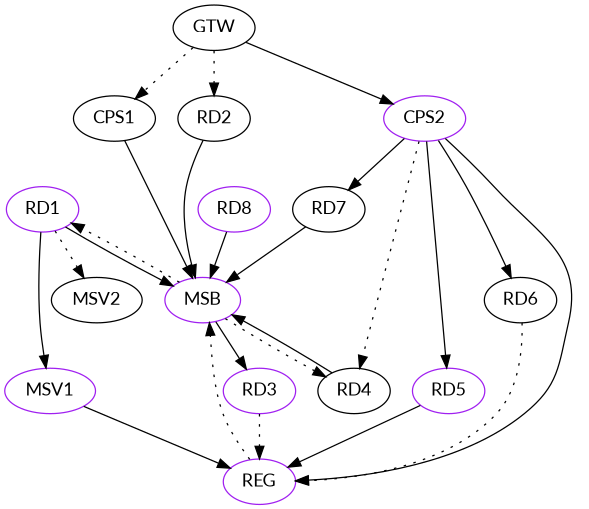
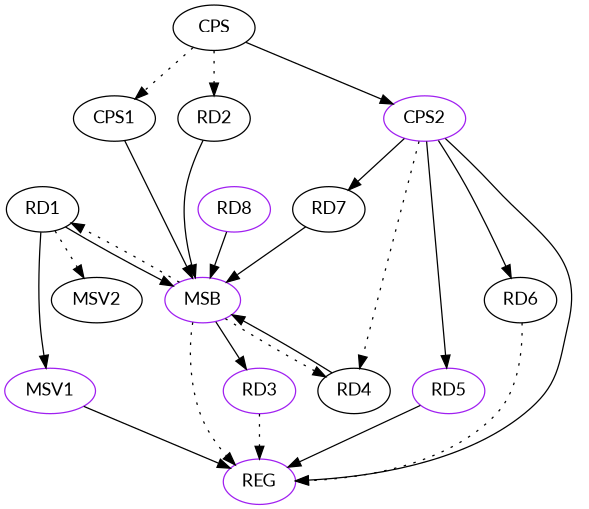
(214, 28) -> (214, 28)
(43, 209) -> (43, 209)
(219, 401) -> (195, 393)
